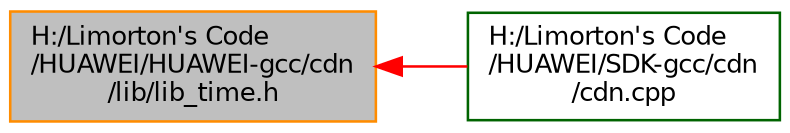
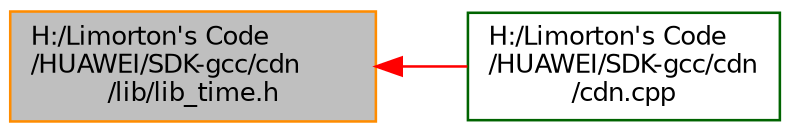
(193, 66) -> (193, 66)
